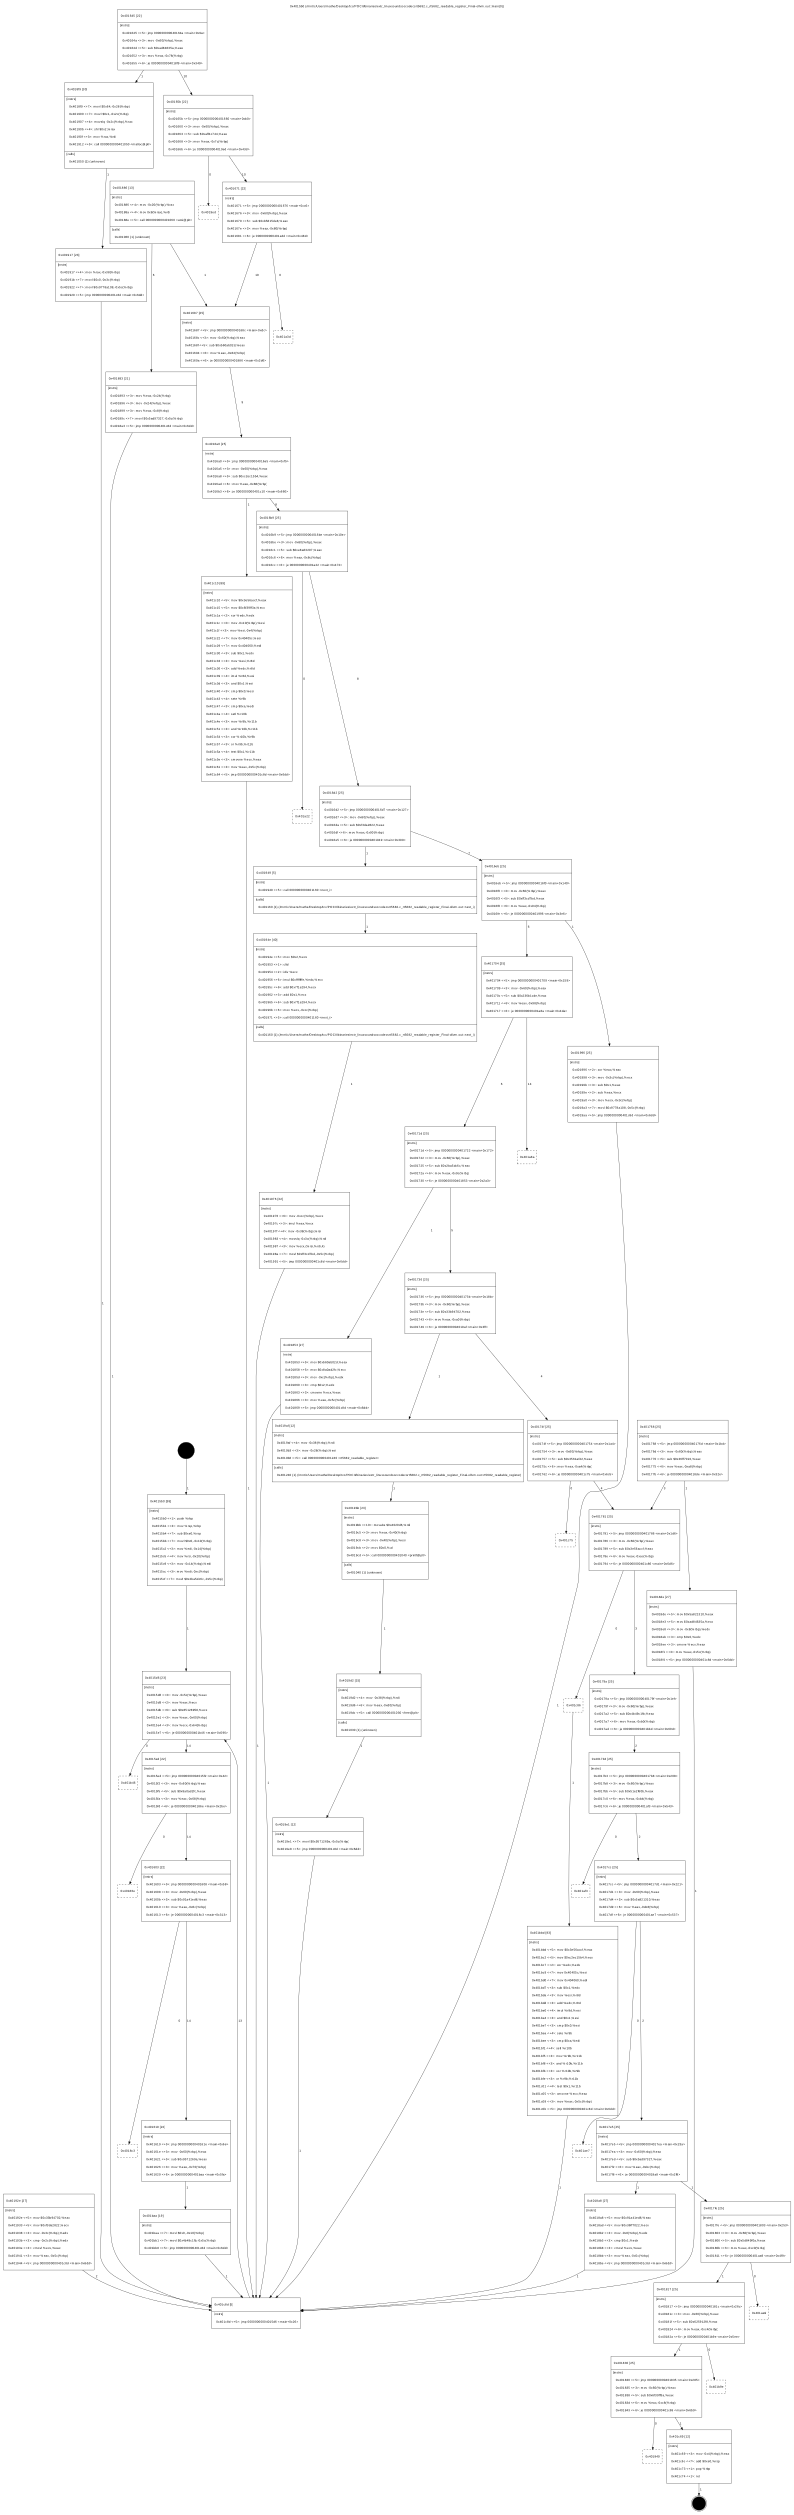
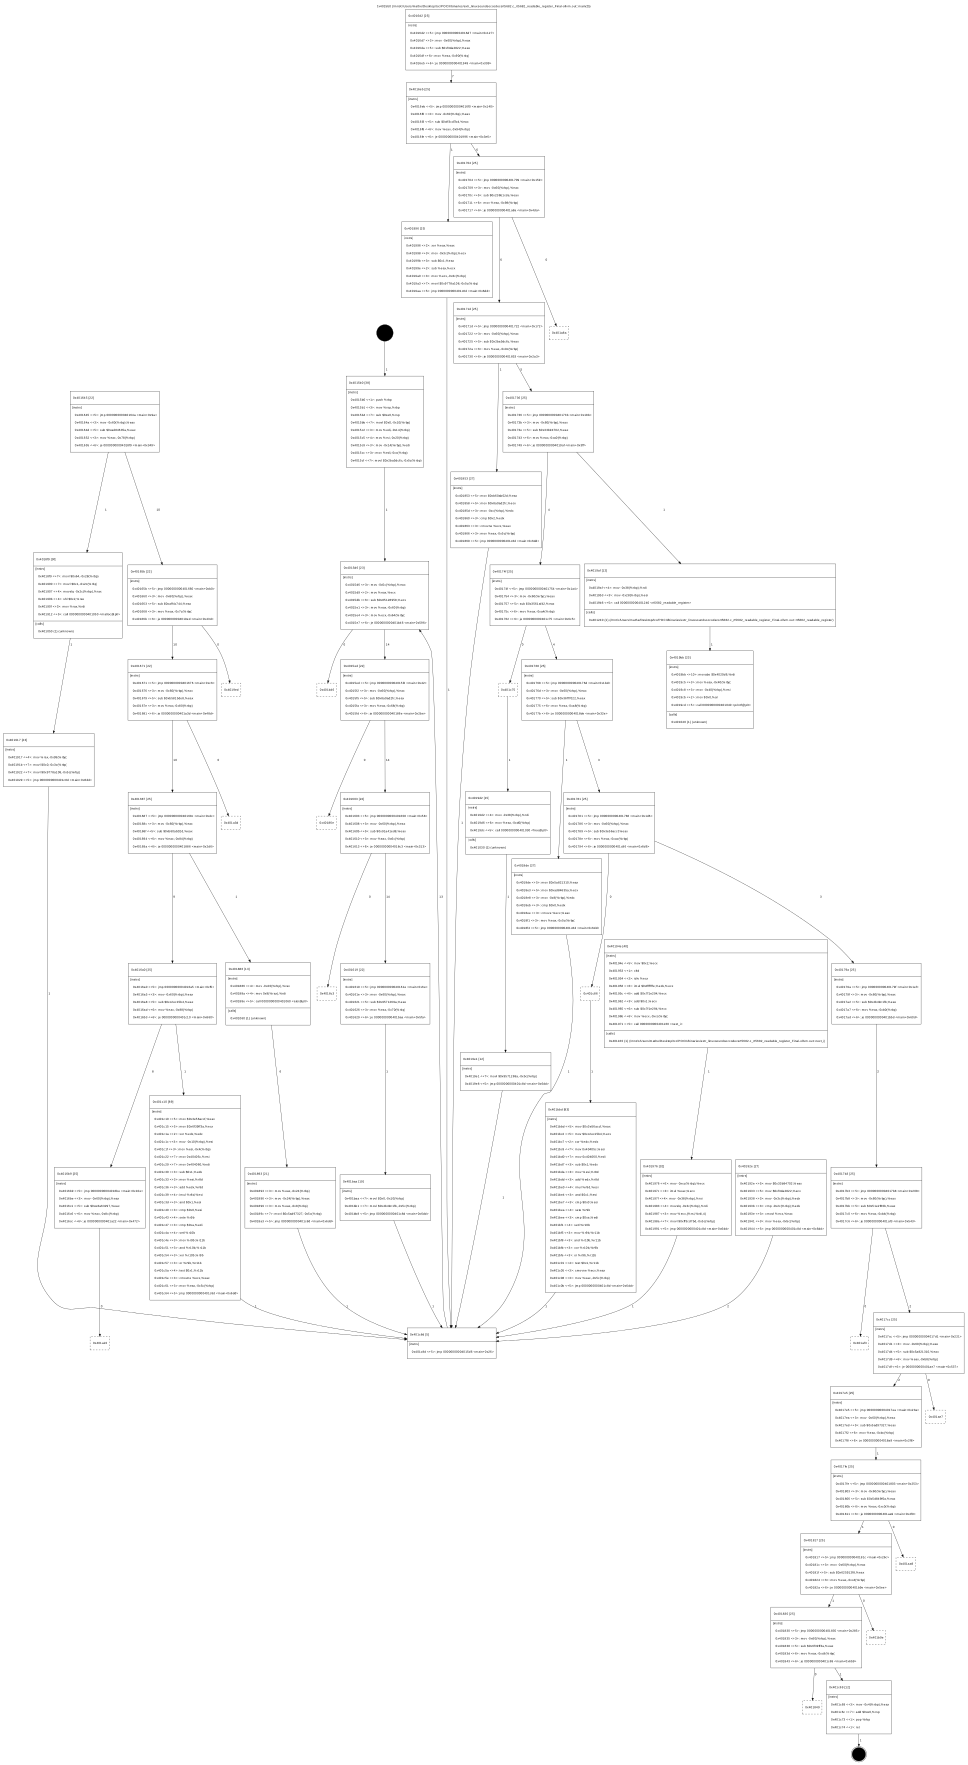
(188, 274) -> (219, 907)
(334, 678) -> none
(365, 890) -> none
(529, 1084) -> (546, 260)
(603, 1494) -> (551, 641)
(382, 1625) -> (508, 743)
(630, 2232) -> none
